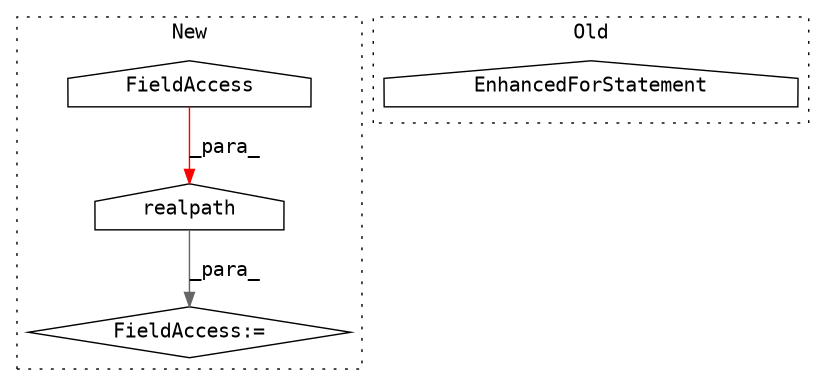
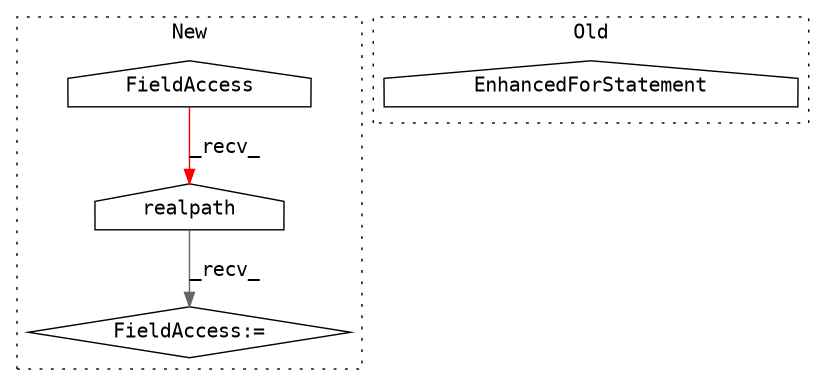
(225, 148) -> (225, 148)
(225, 271) -> (225, 271)
